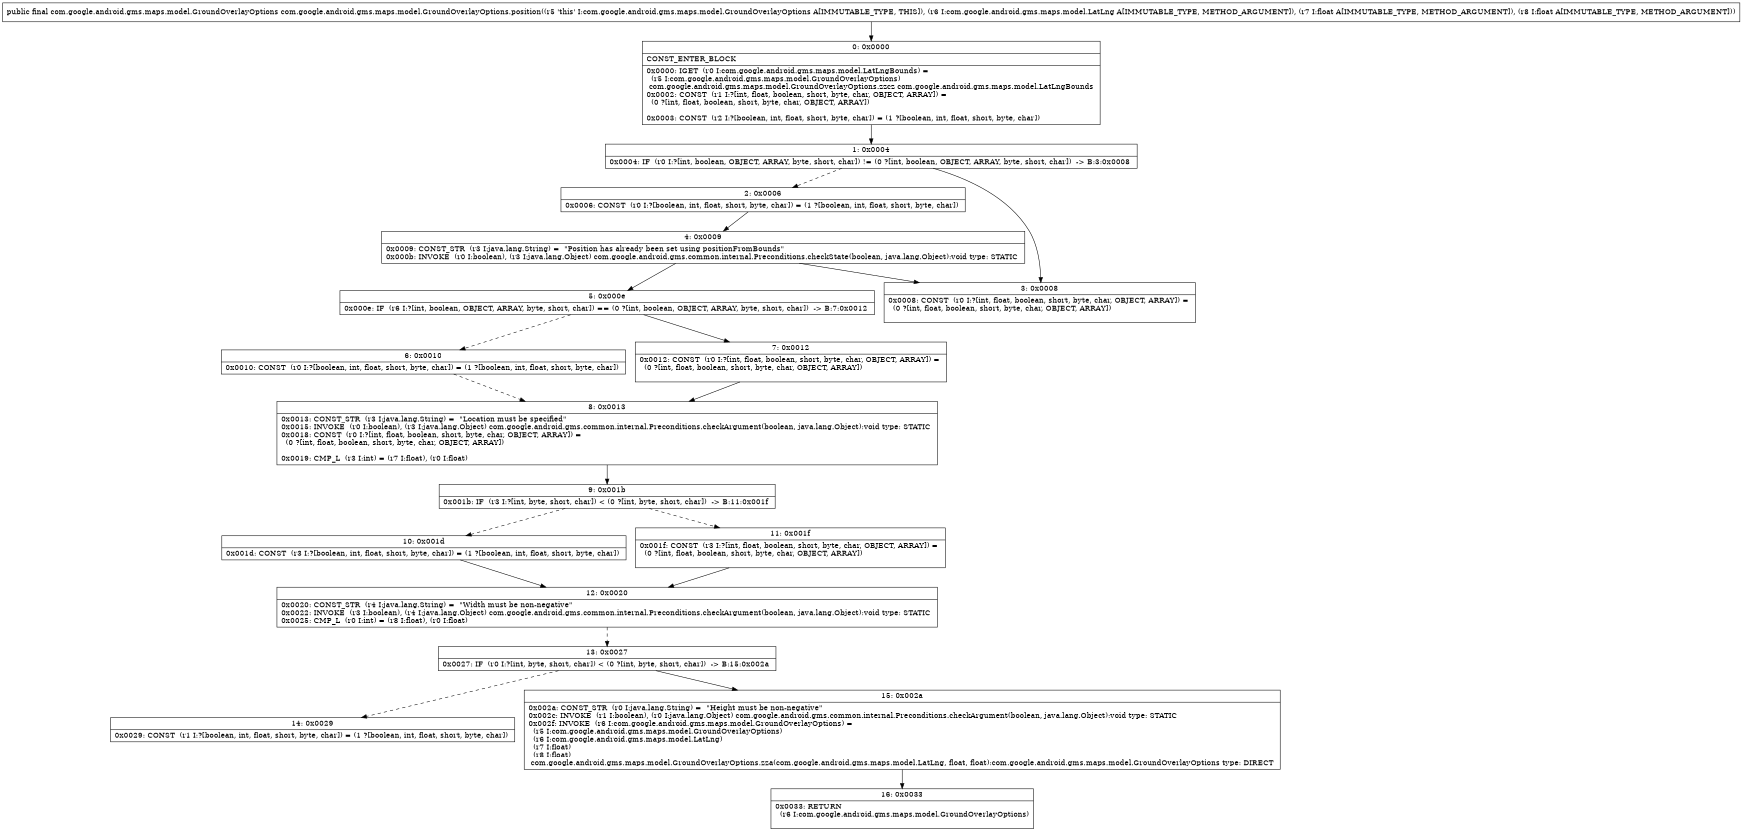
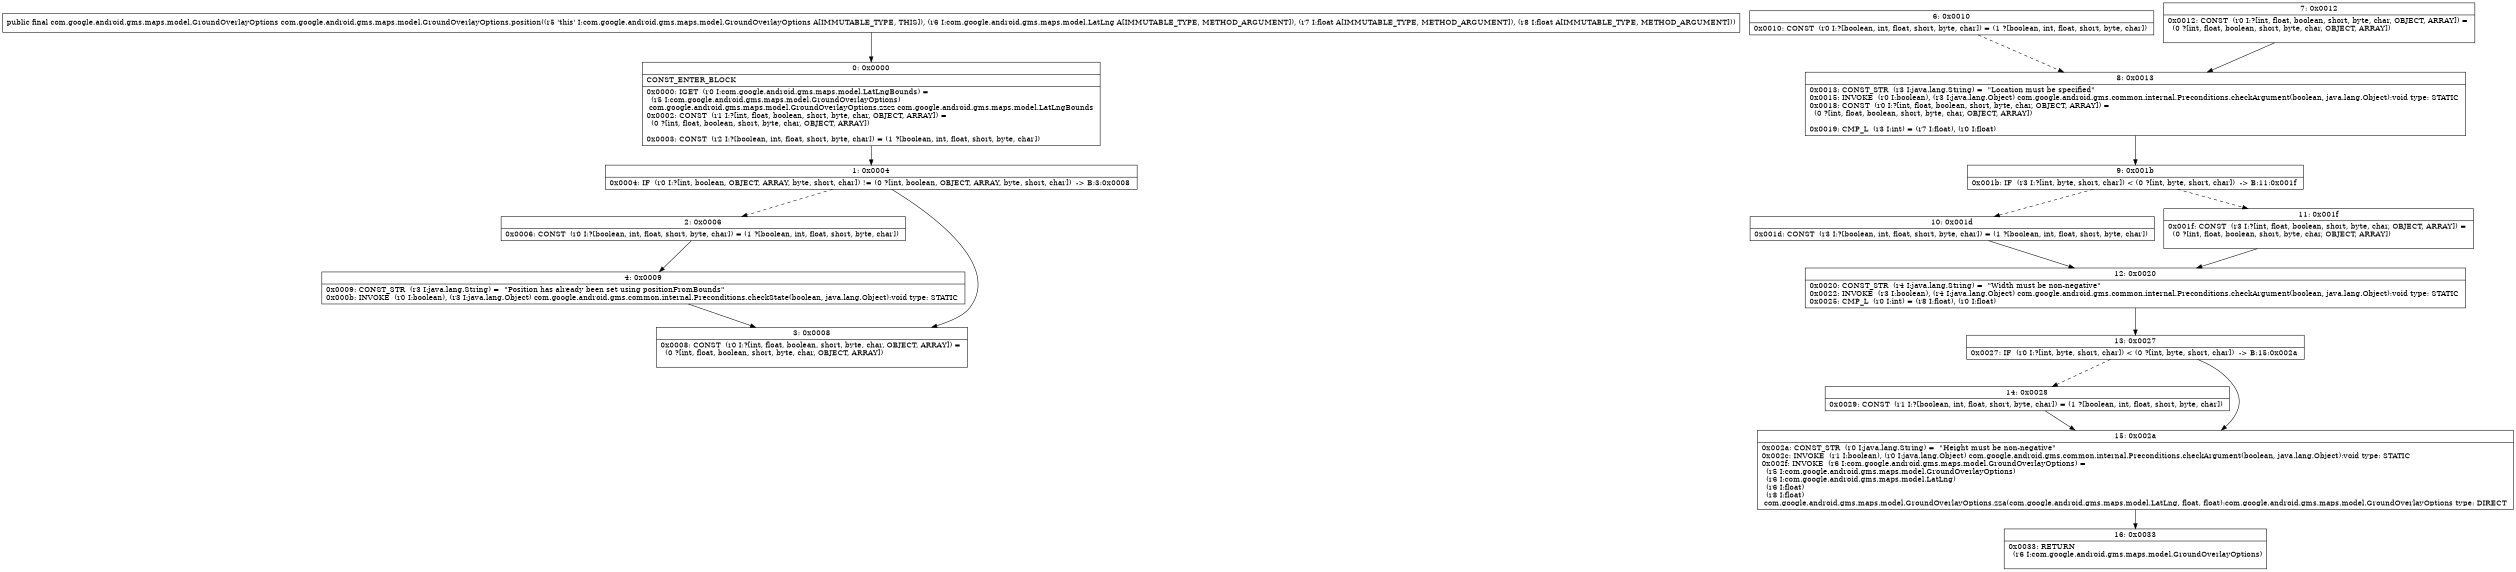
(607, 303) -> none
none -> (2058, 419)
(607, 634) -> (2135, 319)
(550, 747) -> (1783, 487)
